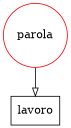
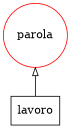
(35, 78) -> (35, 86)
